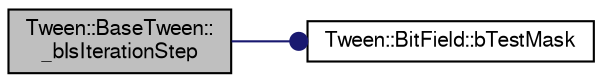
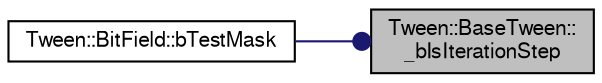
(261, 41) -> (324, 41)
